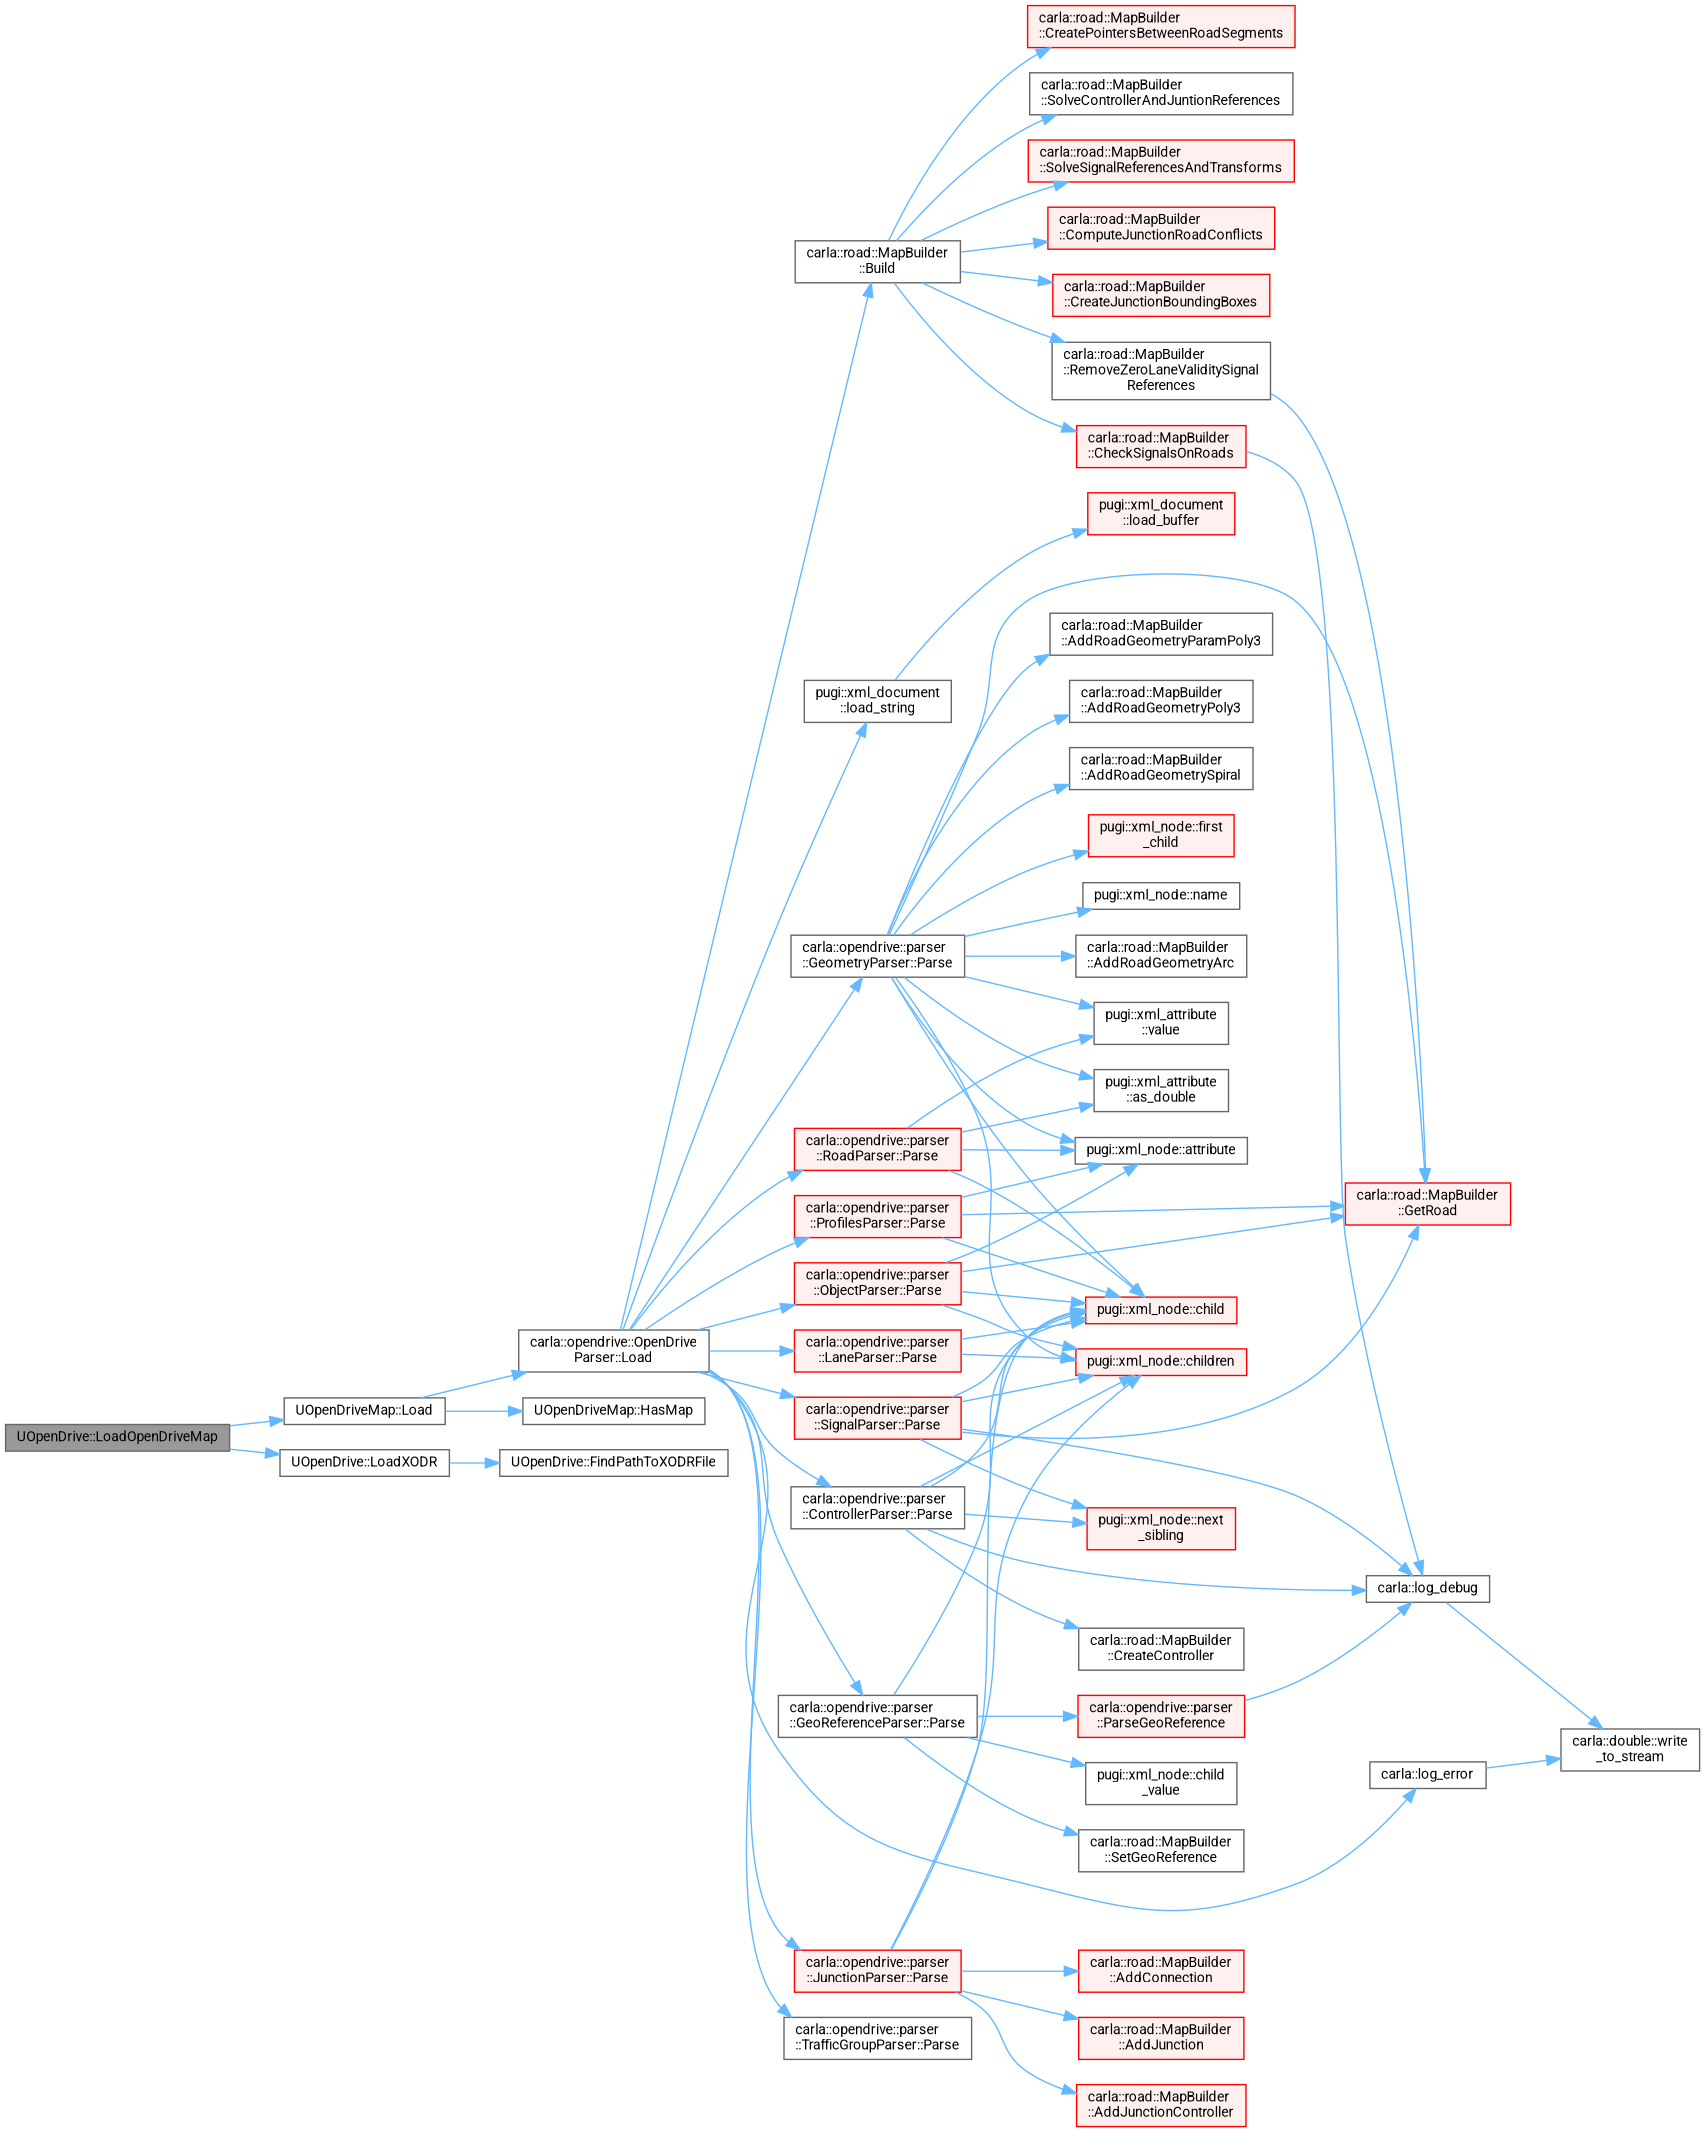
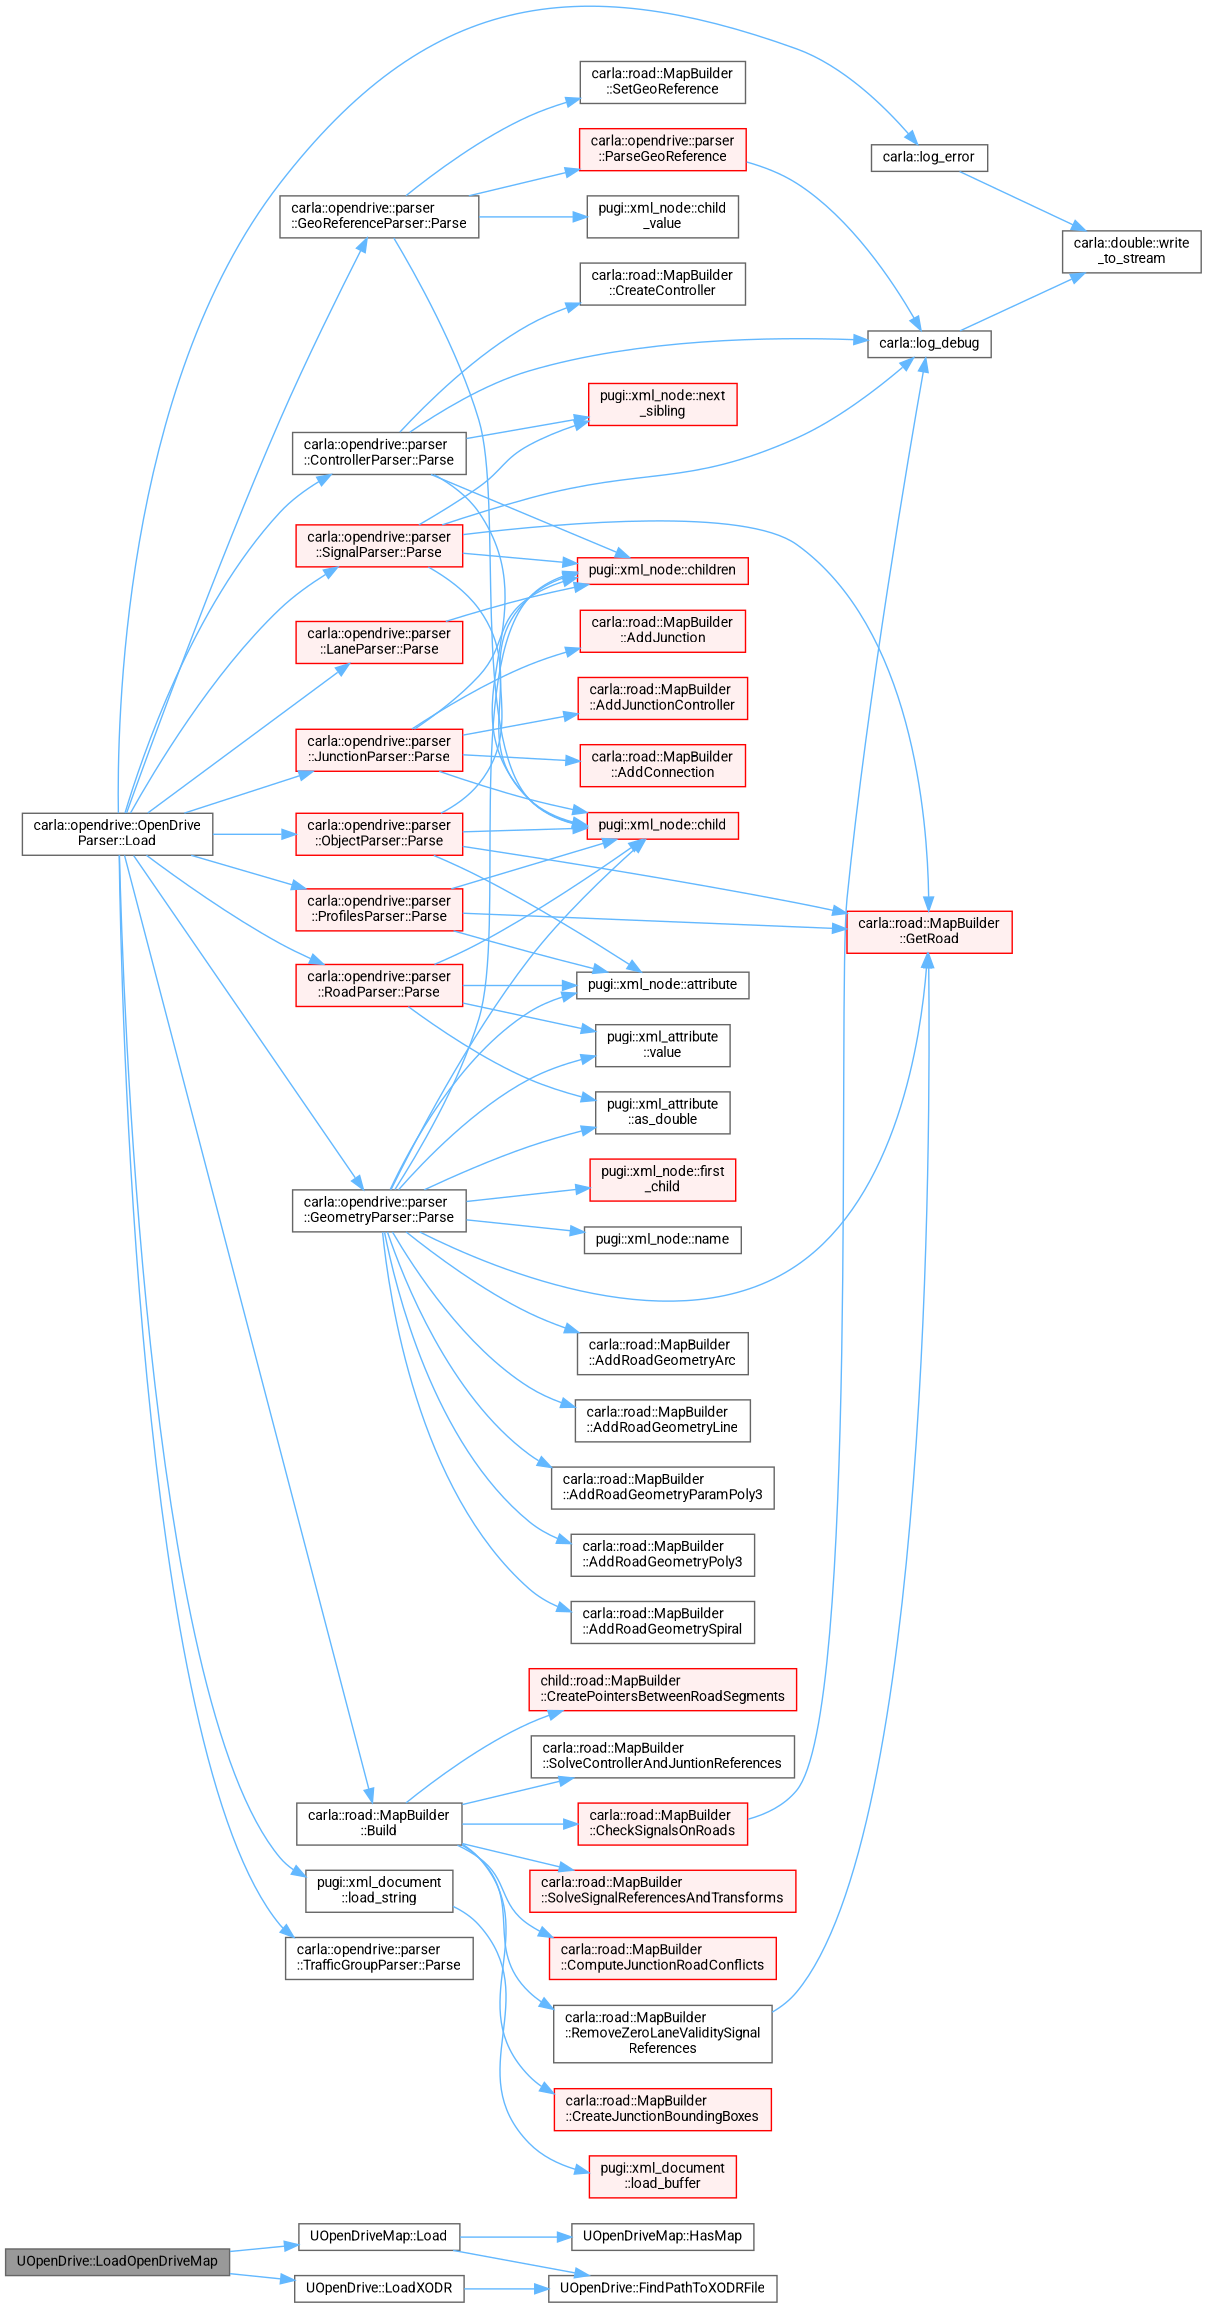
(1161, 27) -> (663, 1690)
(994, 1334) -> none
(467, 1387) -> (514, 2262)
none -> (663, 1421)
